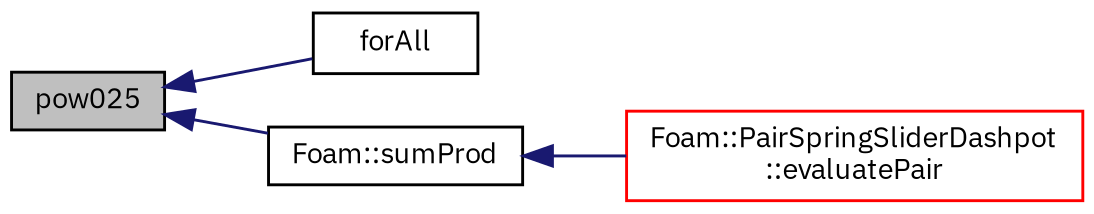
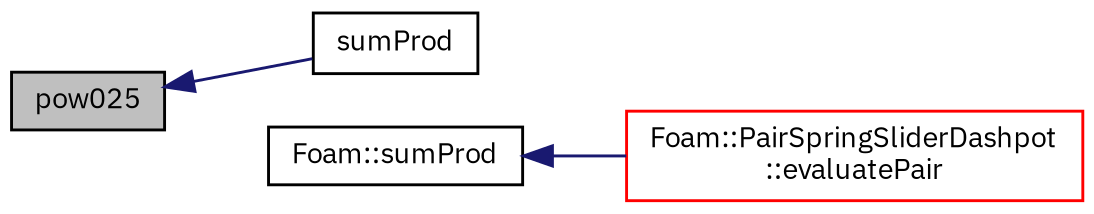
(396, 43) -> (396, 43)
(231, 126) -> none
